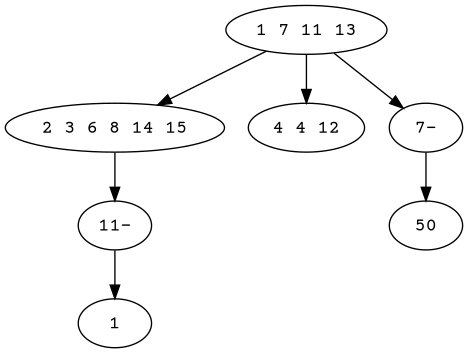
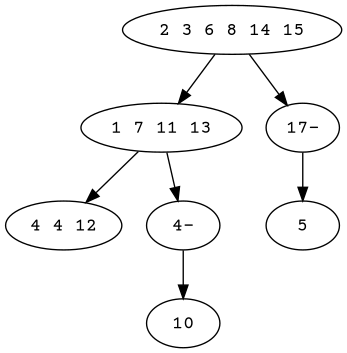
(218, 75) -> (201, 73)
(426, 128) -> (183, 225)
(115, 225) -> (303, 128)
(426, 225) -> (183, 323)
(115, 323) -> (303, 225)
